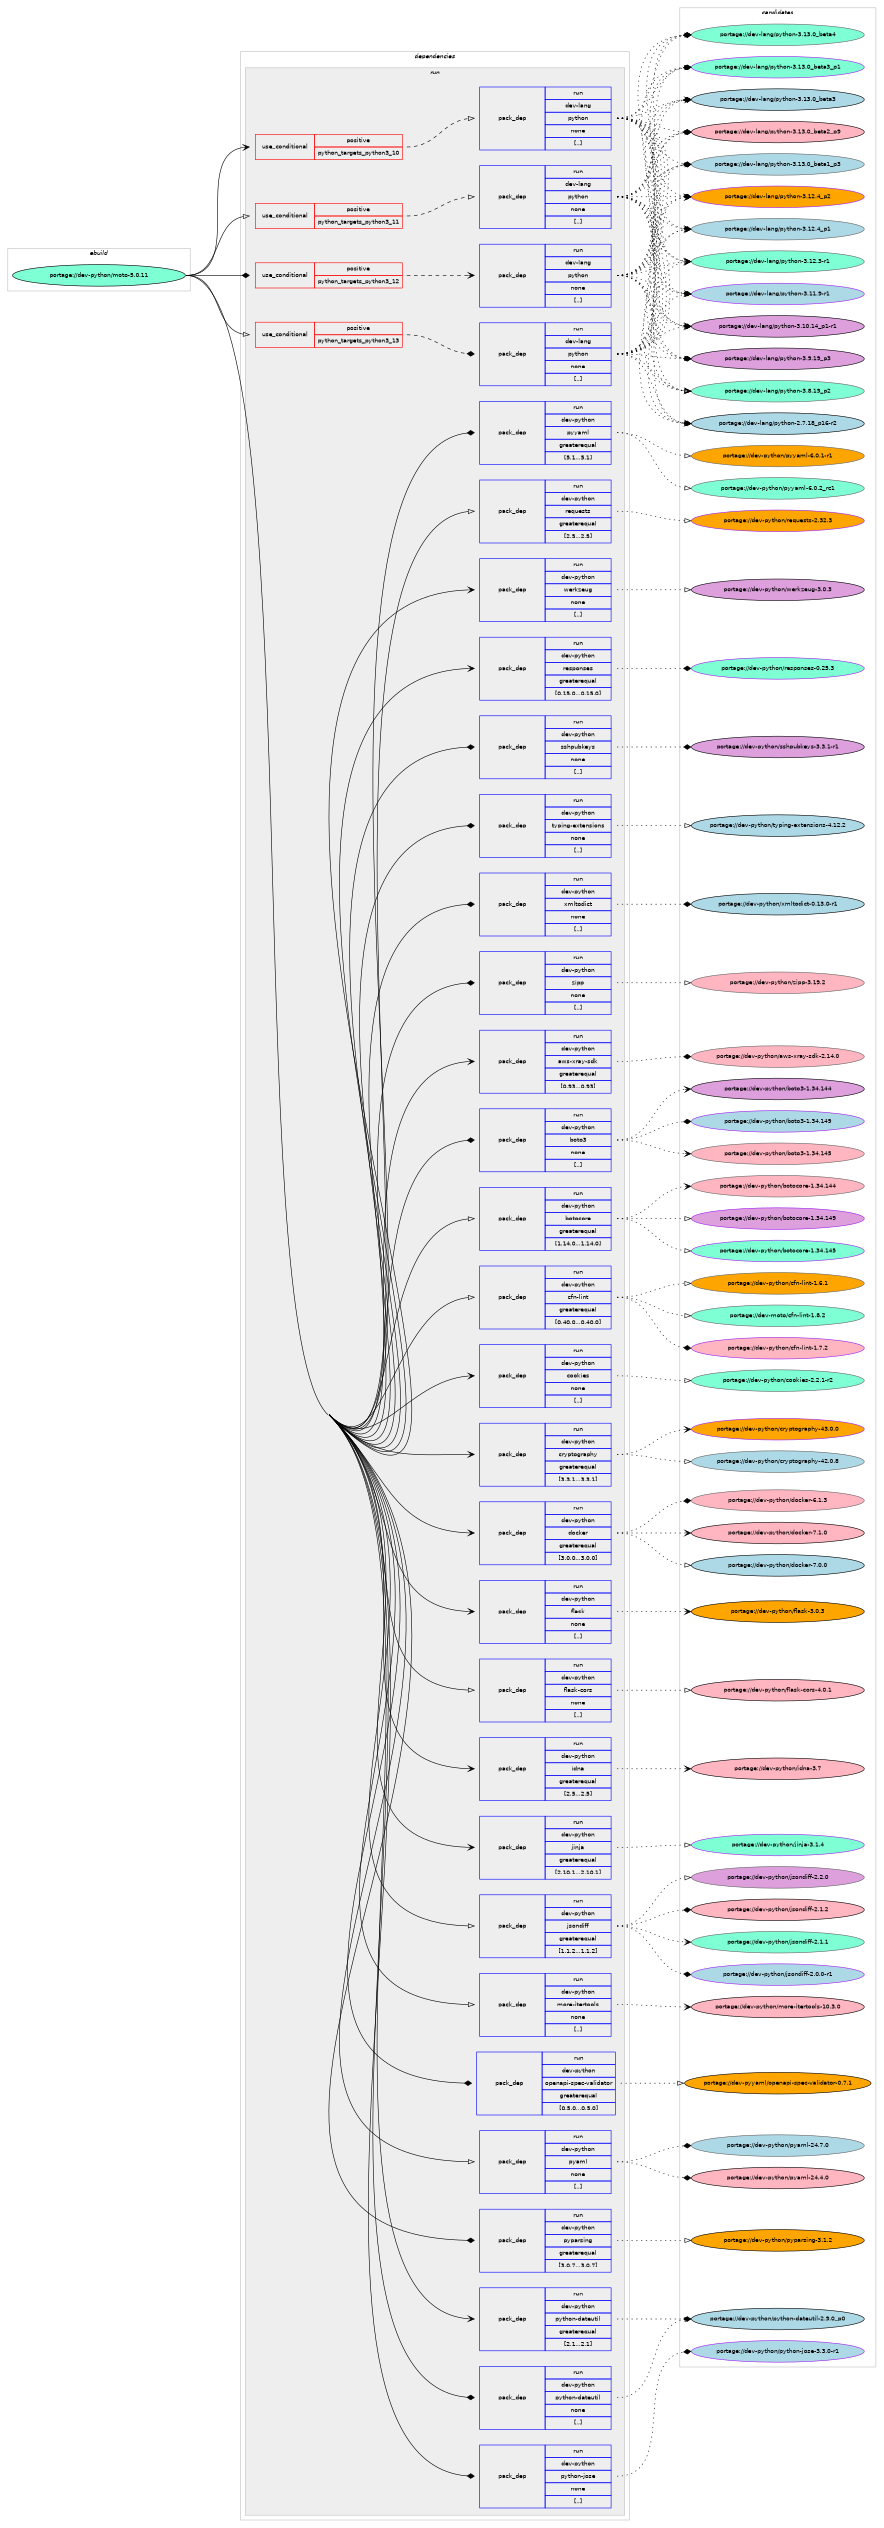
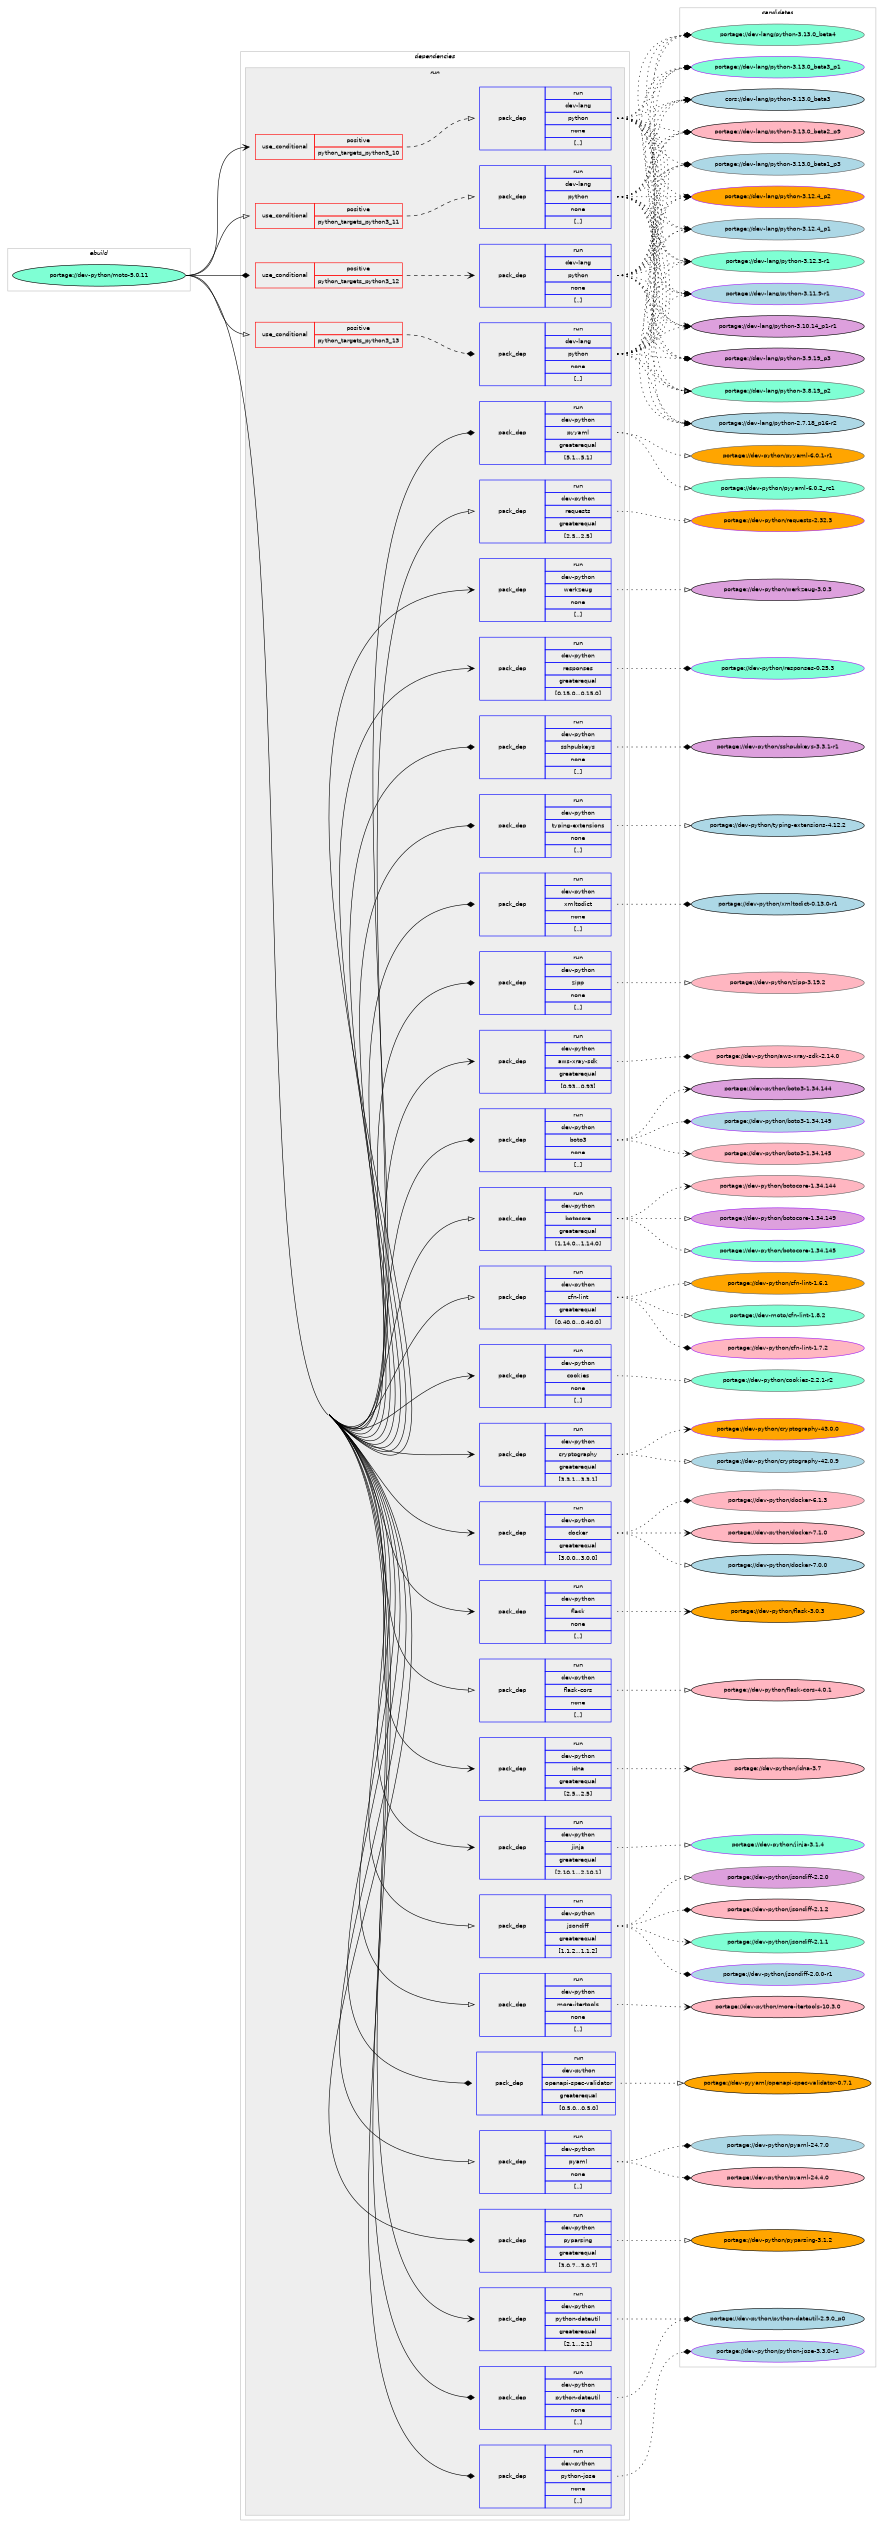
(778, 100) -> (778, 100)
(778, 1462) -> (778, 1462)
